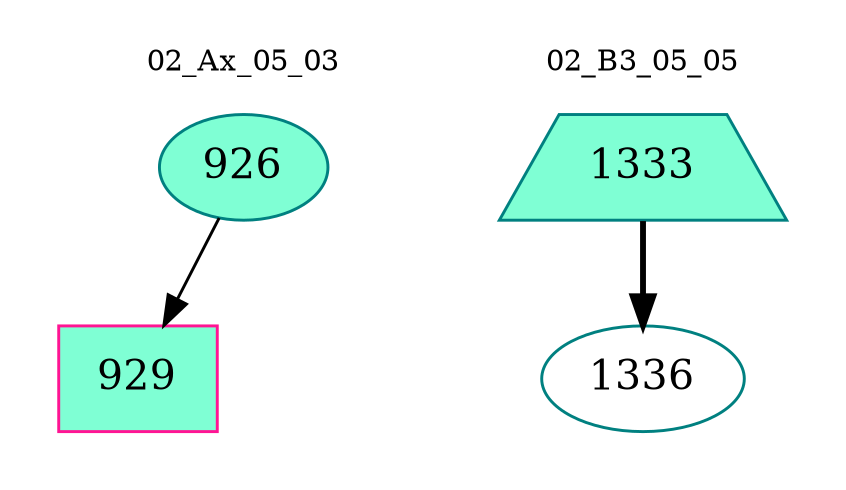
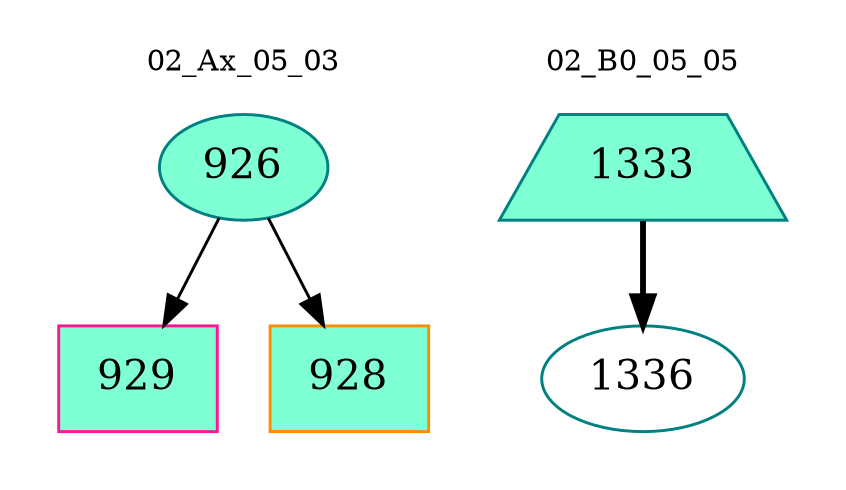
(643, 63) -> (643, 63)
none -> (349, 379)
